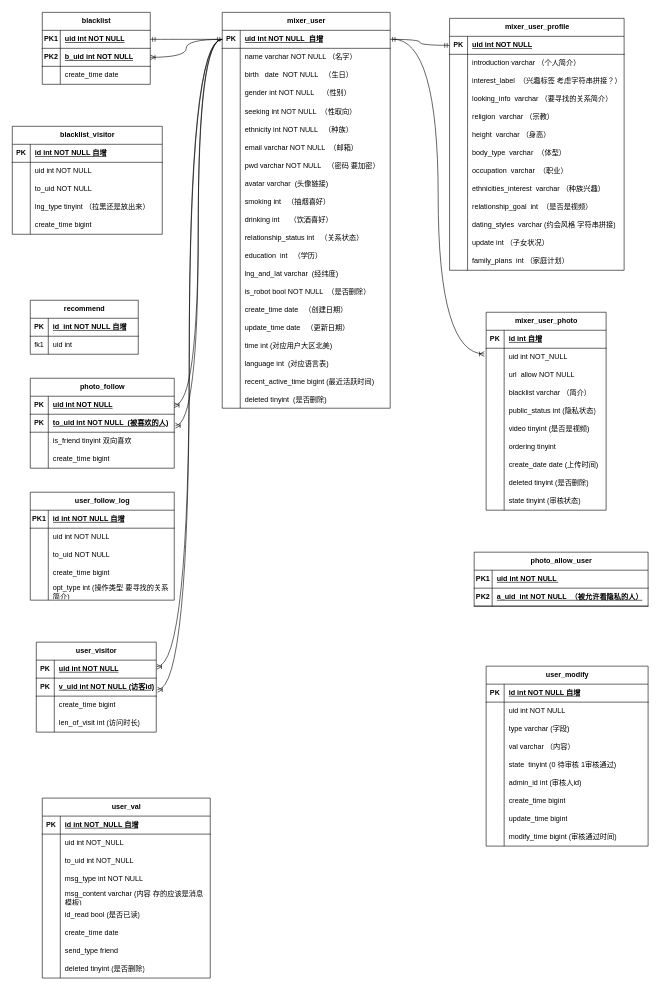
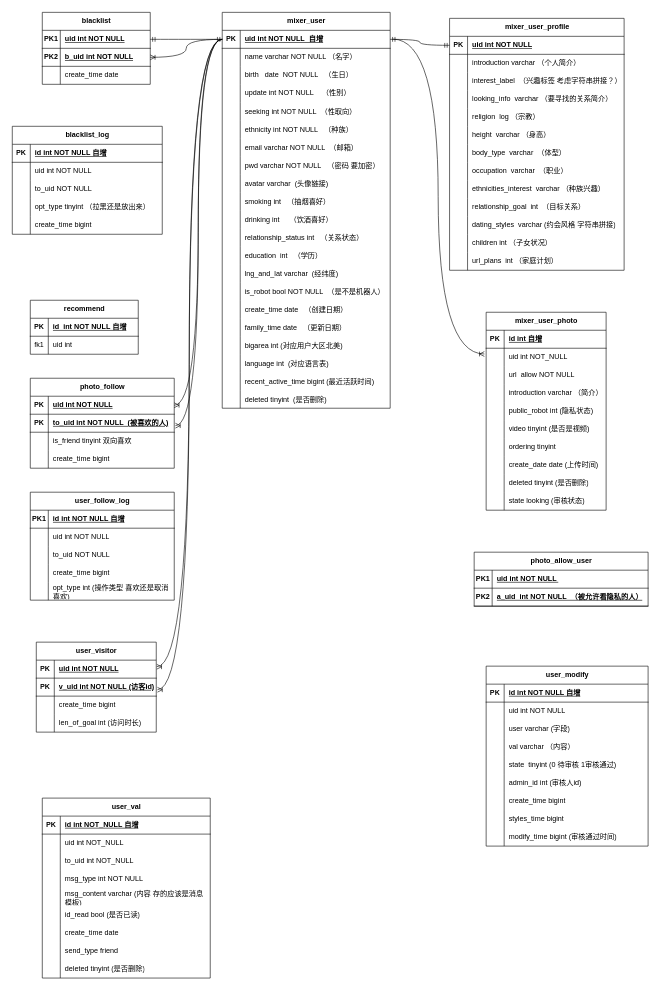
(300, 93) -> (300, 93)
(519, 117) -> (510, 117)
(88, 135) -> (88, 135)
(97, 207) -> (98, 207)
(540, 207) -> (536, 207)
(513, 243) -> (516, 243)
(525, 261) -> (520, 261)
(309, 292) -> (316, 292)
(302, 328) -> (300, 328)
(292, 346) -> (298, 346)
(555, 393) -> (558, 393)
(558, 411) -> (557, 411)
(552, 501) -> (552, 501)
(114, 591) -> (114, 591)
(106, 723) -> (105, 723)
(545, 729) -> (545, 729)
(542, 819) -> (541, 819)
